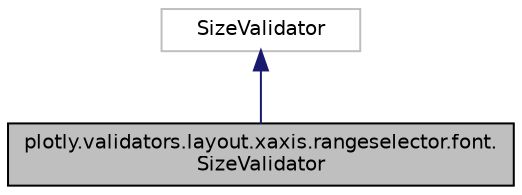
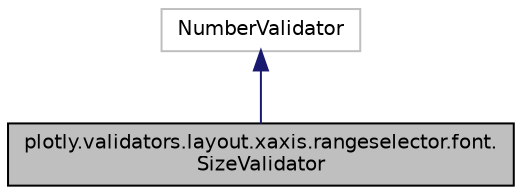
(261, 30) -> (261, 30)
